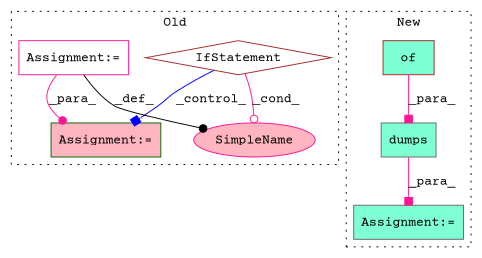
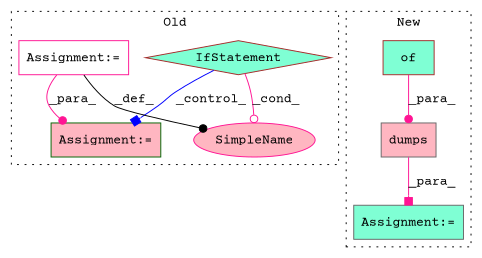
(238, 58) -> (238, 58)
(409, 94) -> (409, 95)
(409, 140) -> (409, 140)
